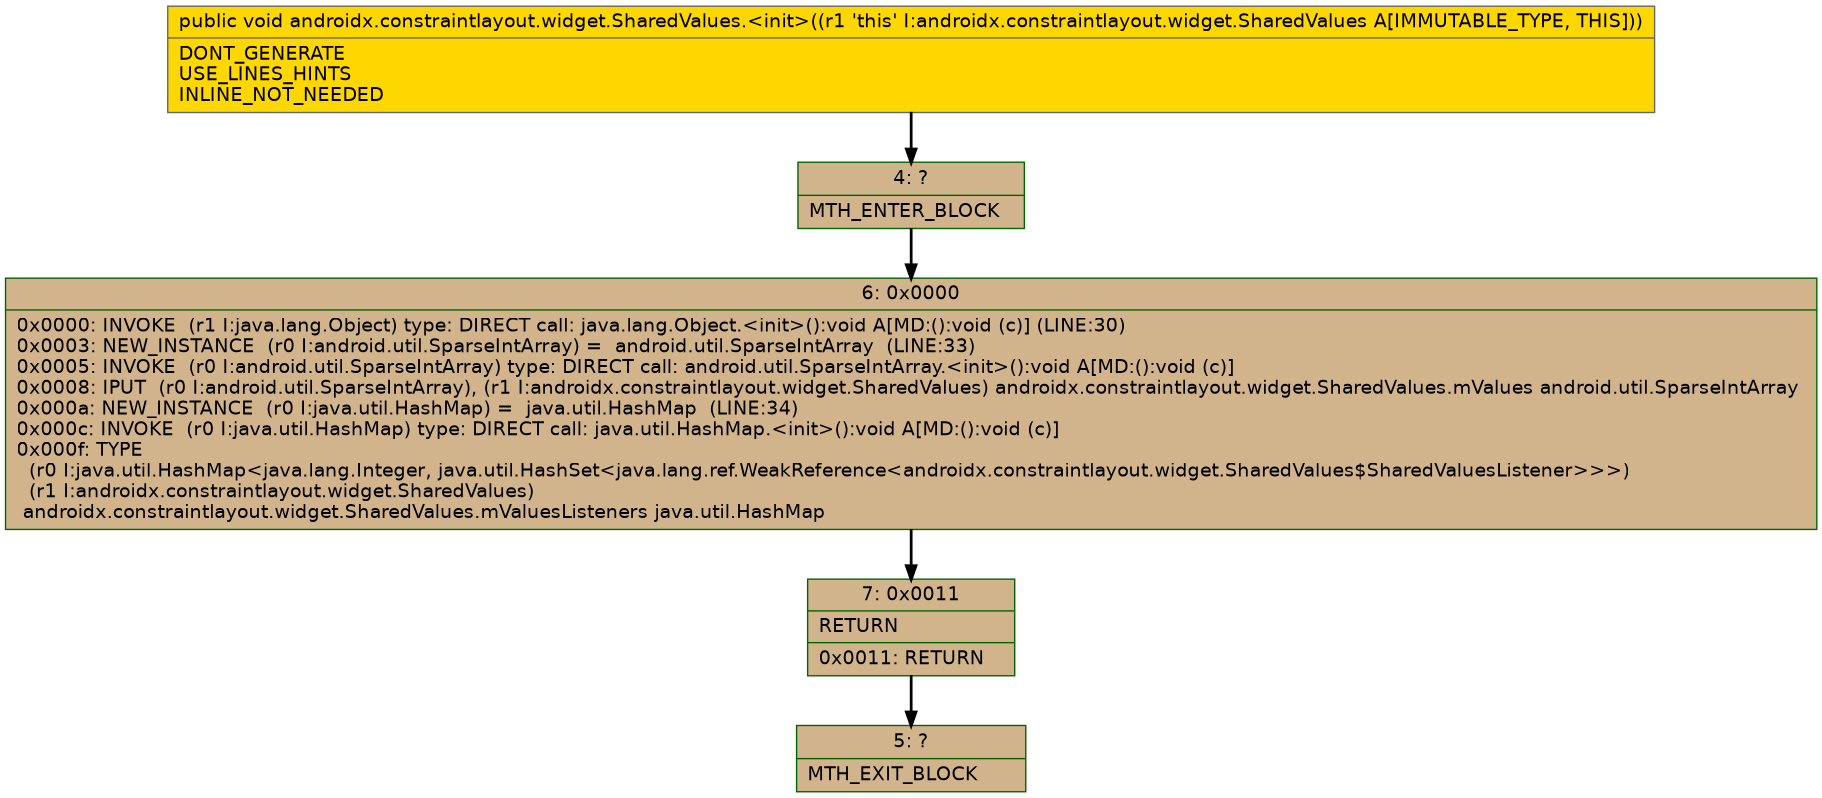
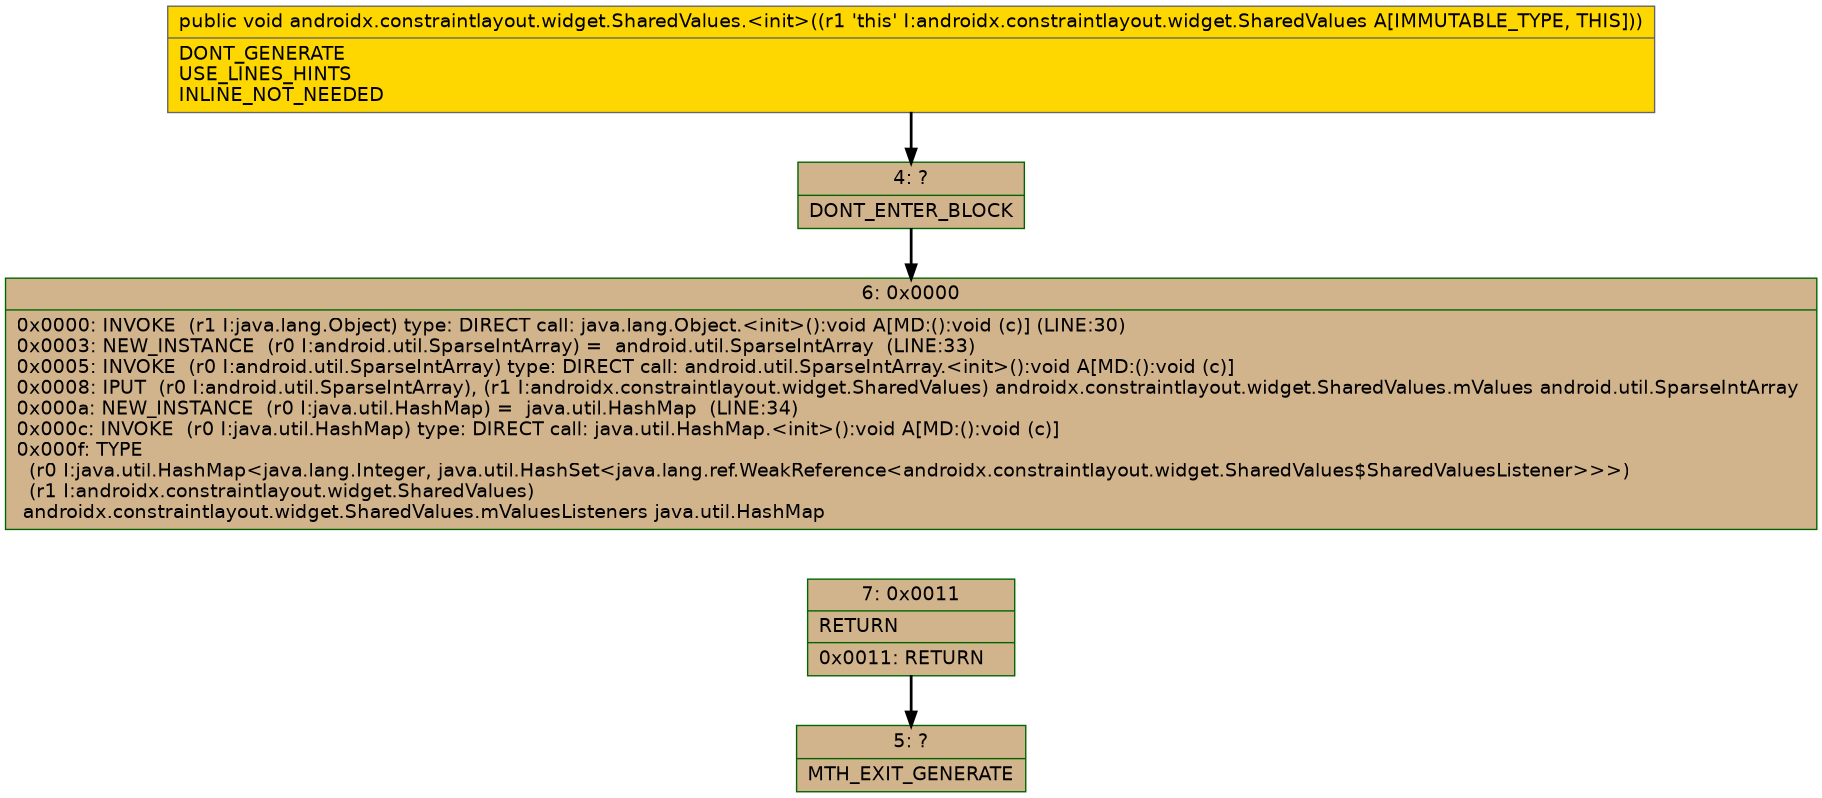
(905, 211) -> (911, 211)
(911, 547) -> none
(893, 774) -> (911, 774)
